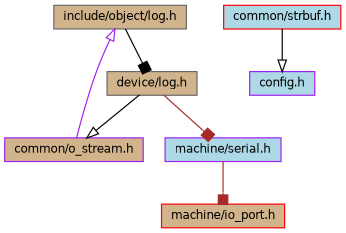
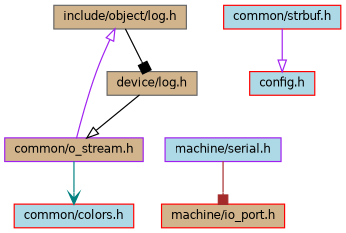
(282, 44) -> (282, 44)
(282, 83) -> (282, 83)
(183, 112) -> none
none -> (74, 216)
